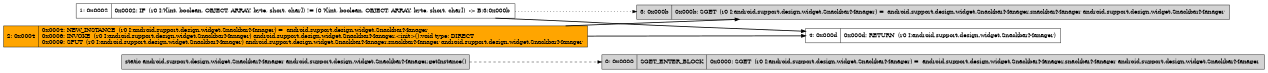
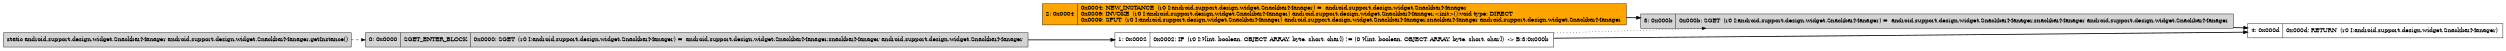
(695, 36) -> (2239, 28)
none -> (1069, 40)
